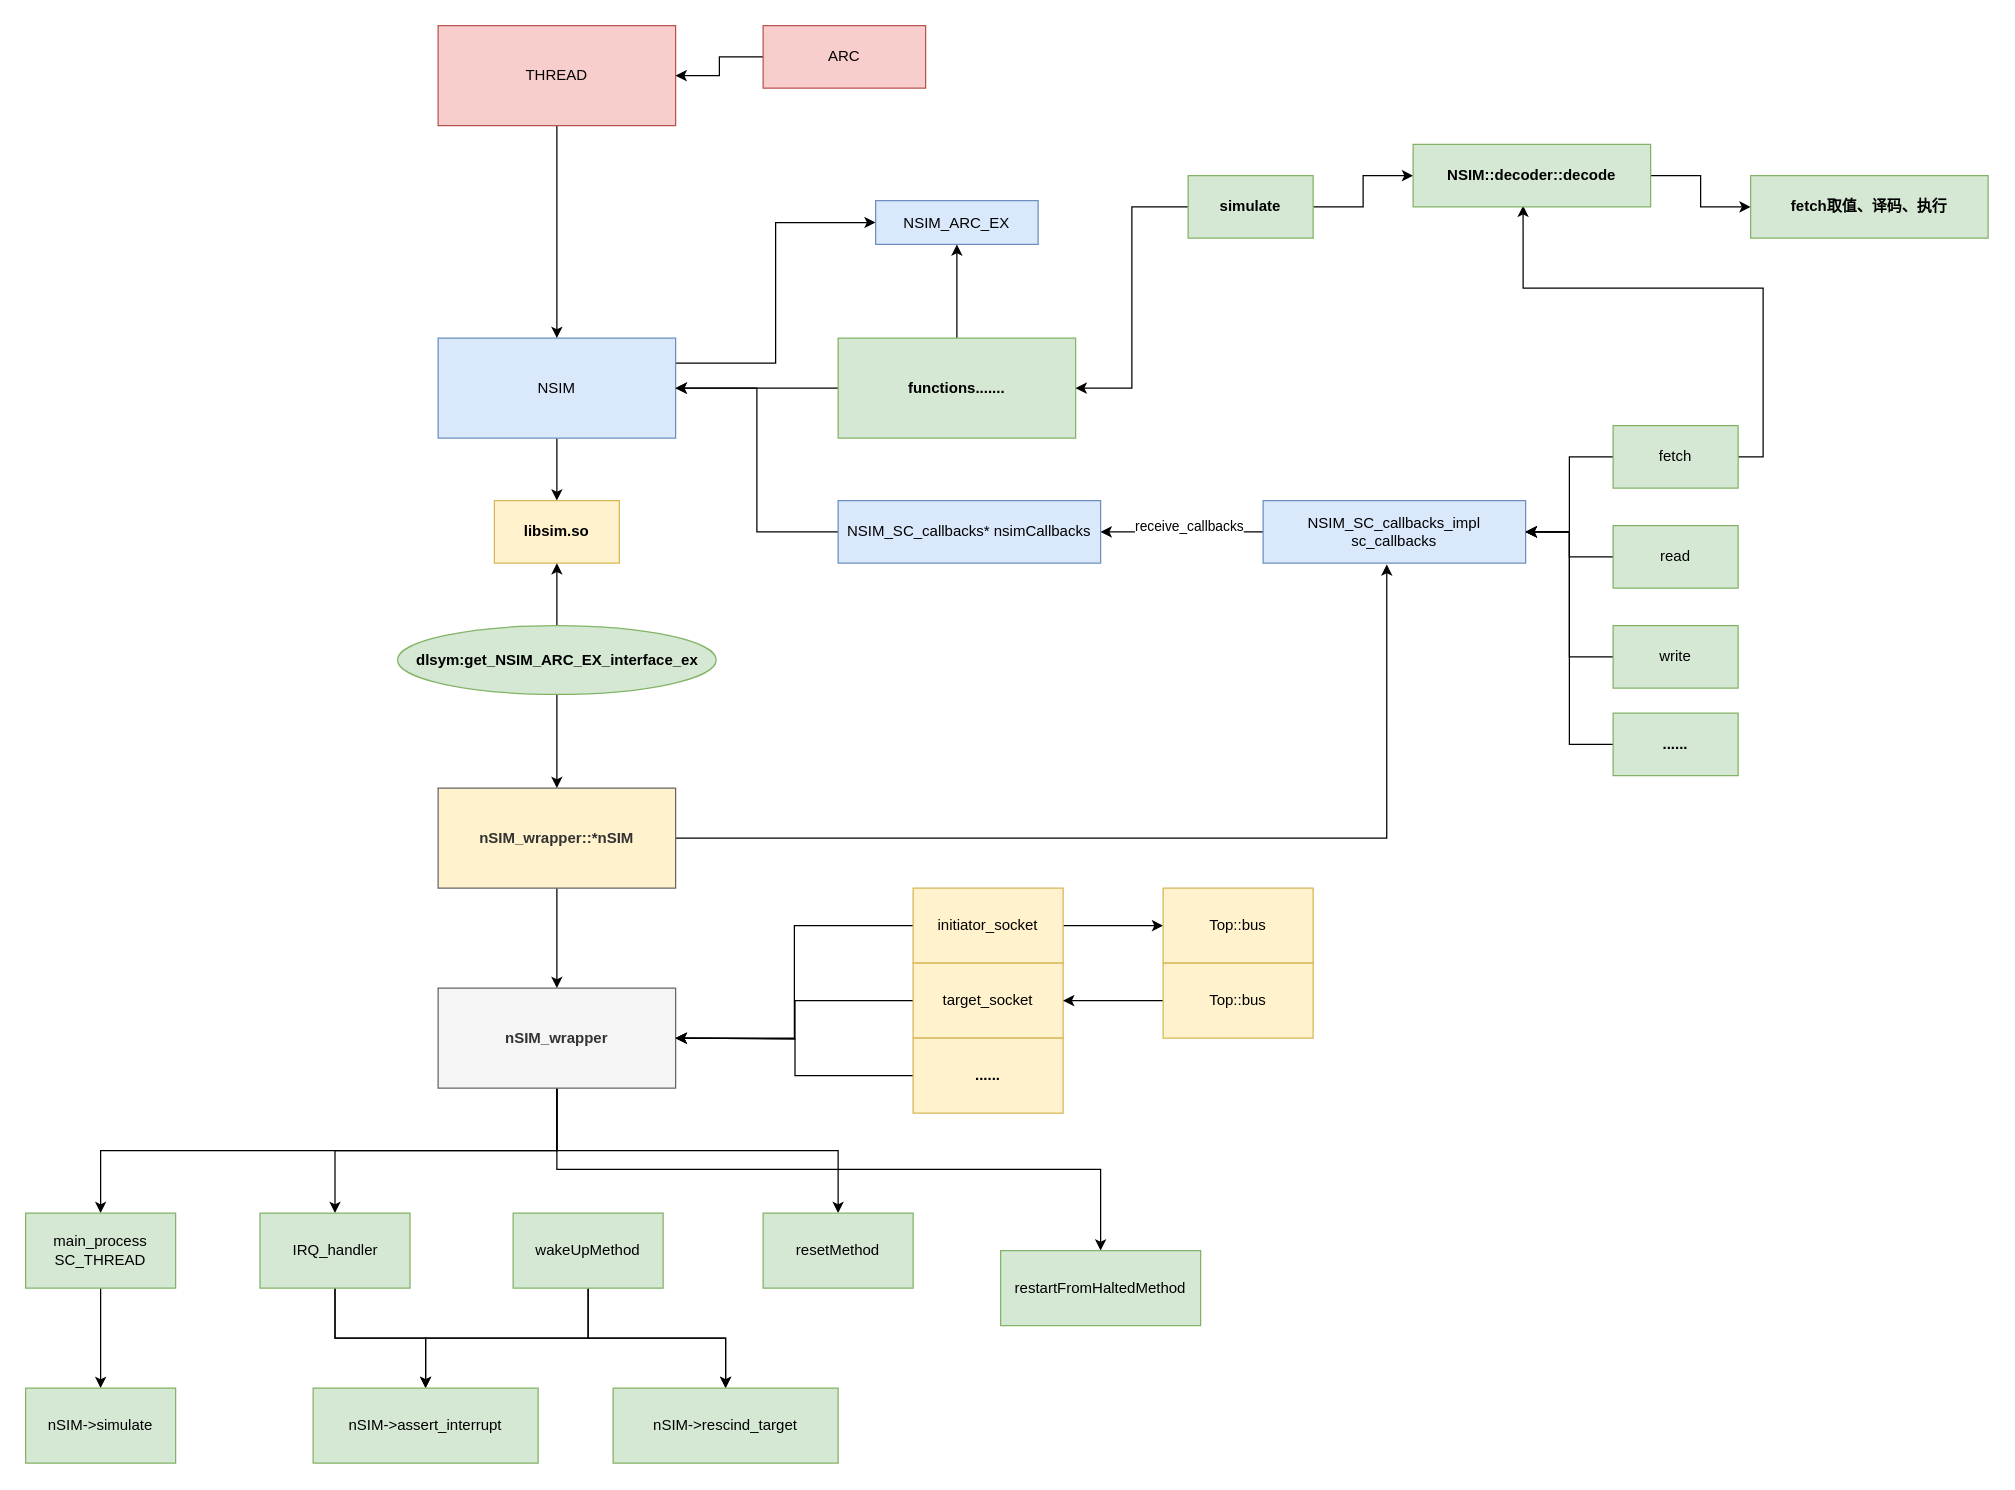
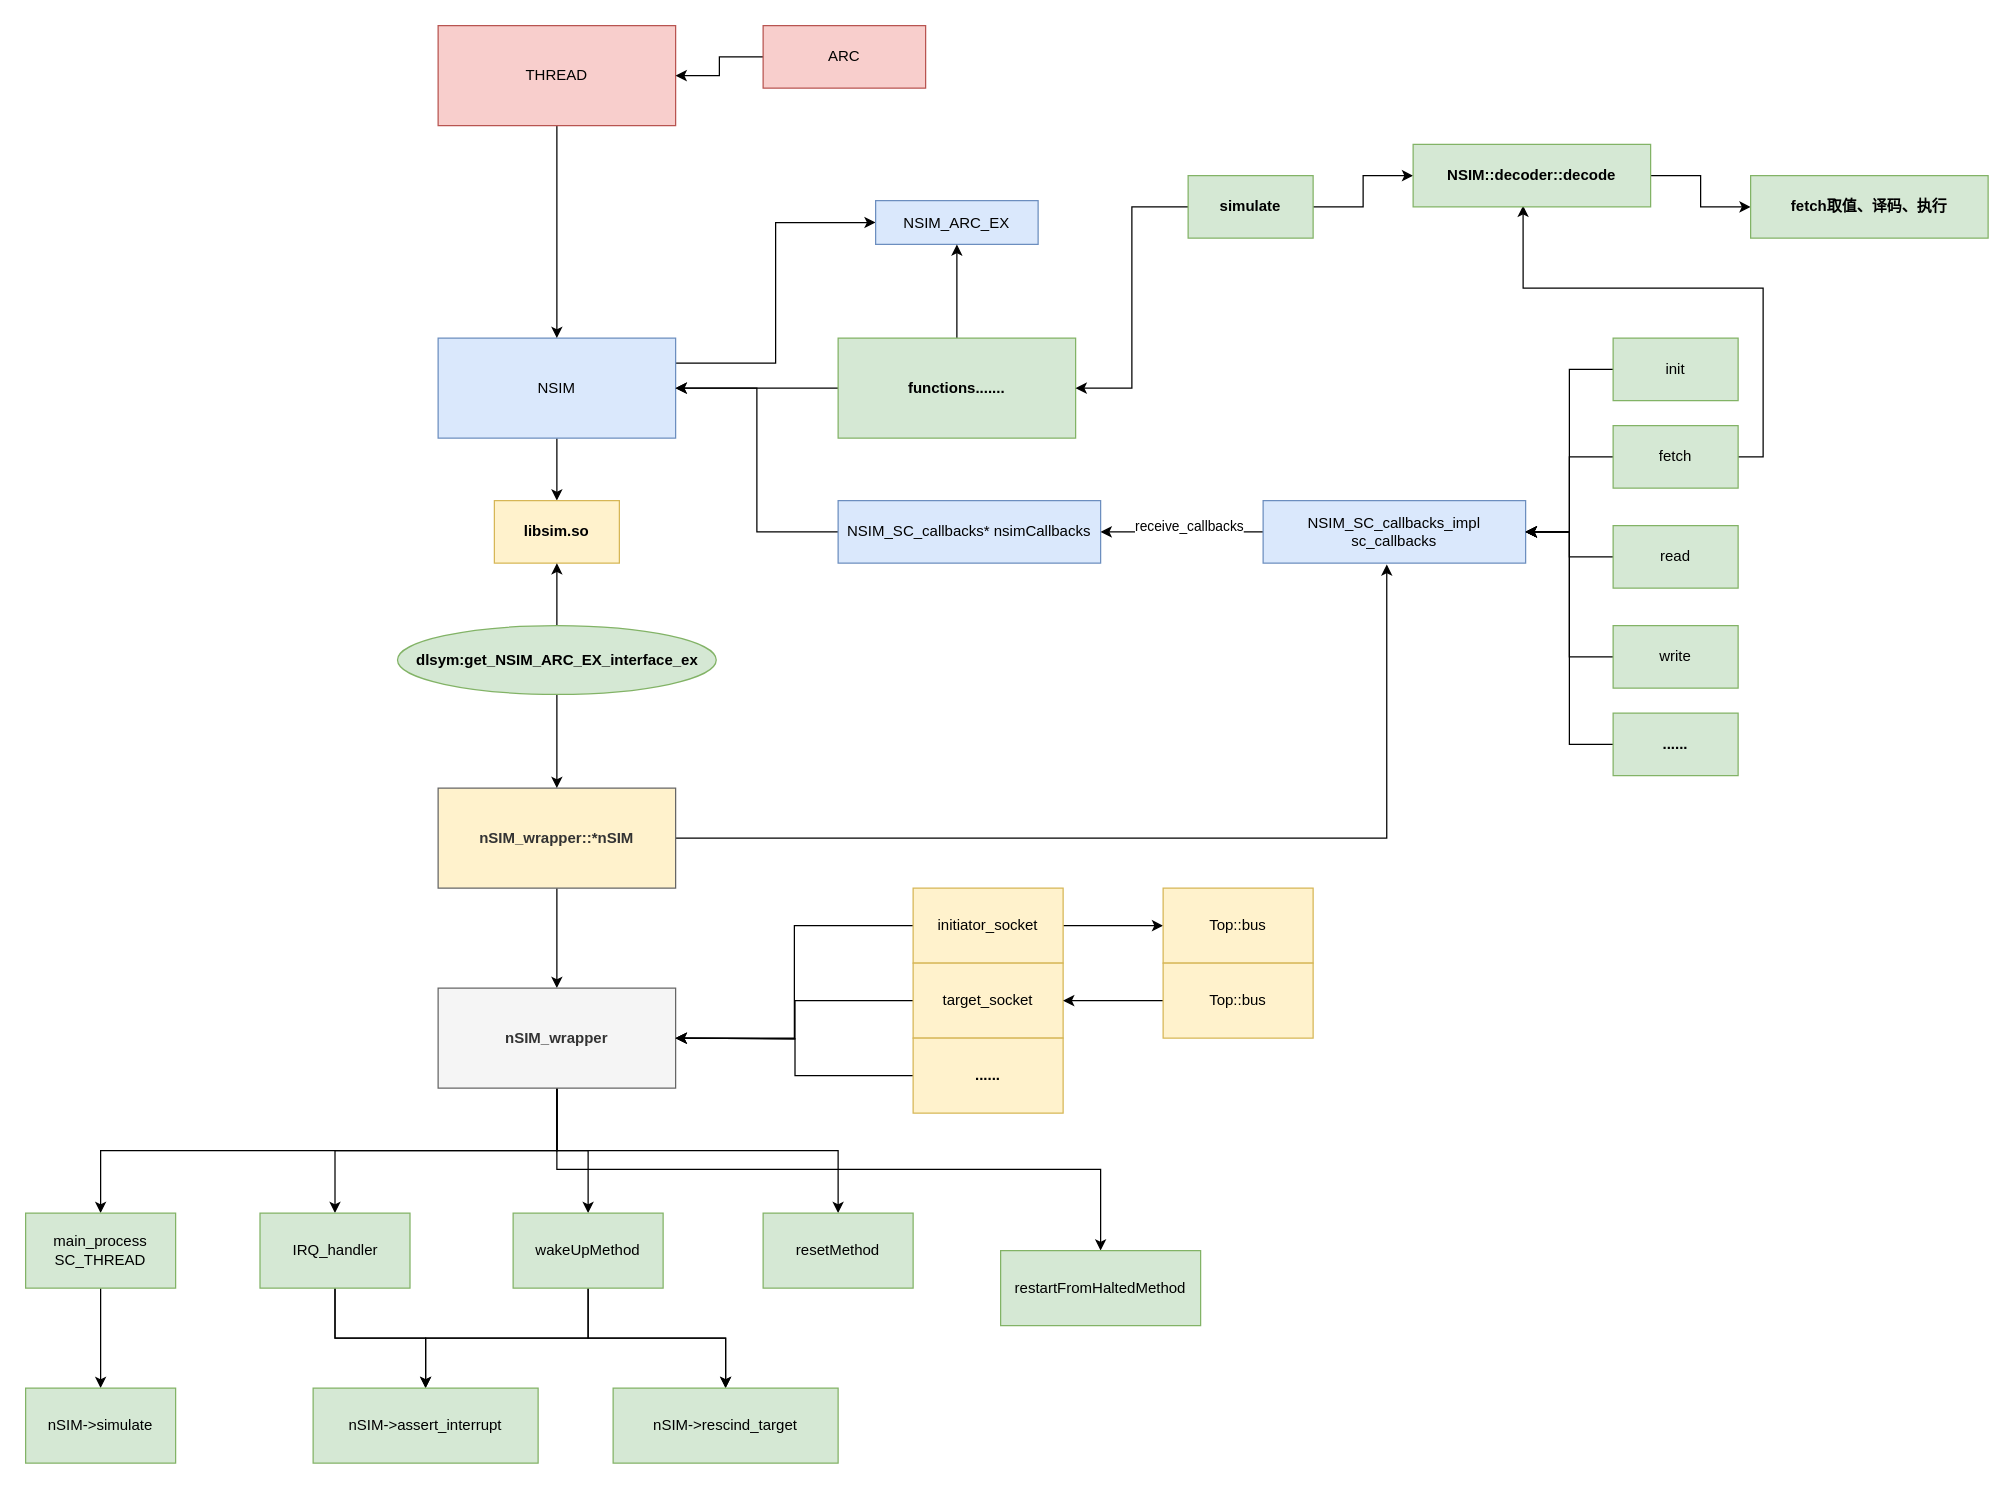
none -> (1676, 369)
none -> (1569, 389)
none -> (588, 1179)
